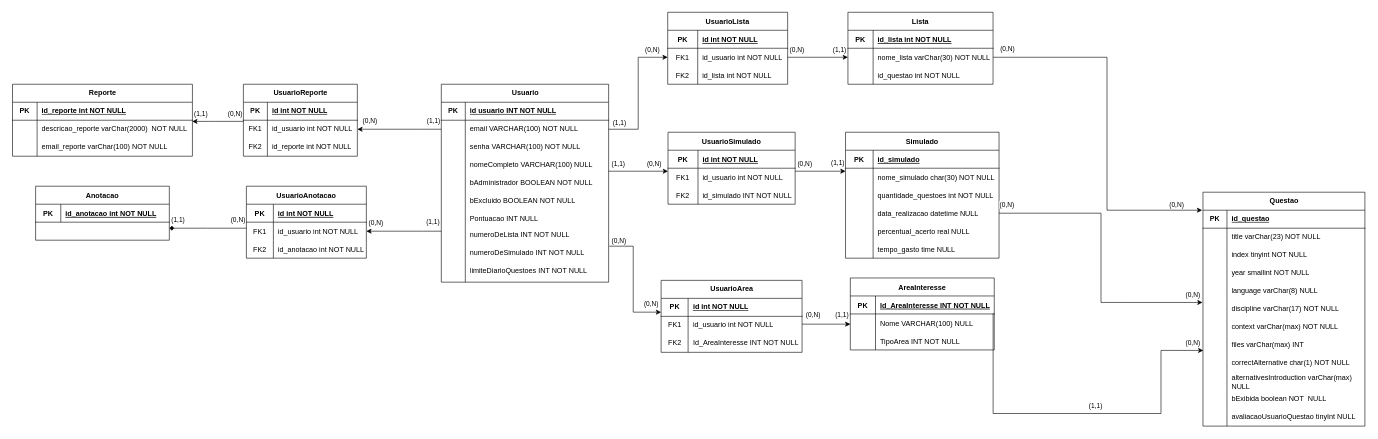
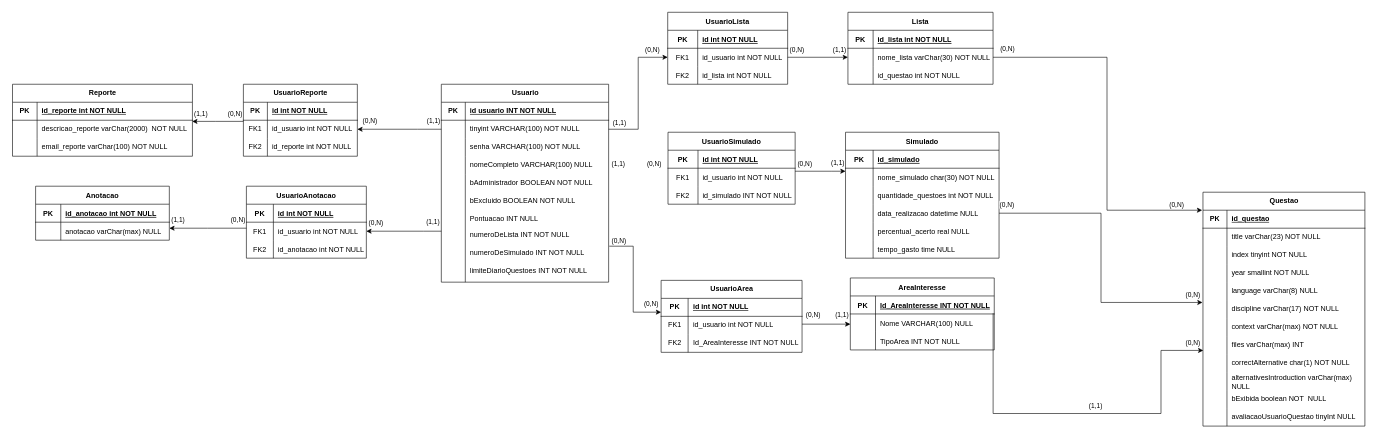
(521, 129) -> (525, 129)
(662, 171) -> none
(175, 228) -> (174, 228)
none -> (115, 231)
